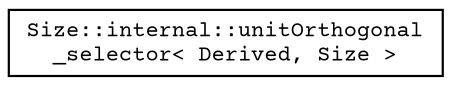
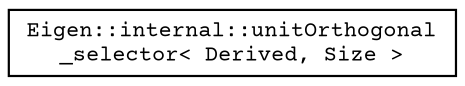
(226, 43) -> (232, 43)
